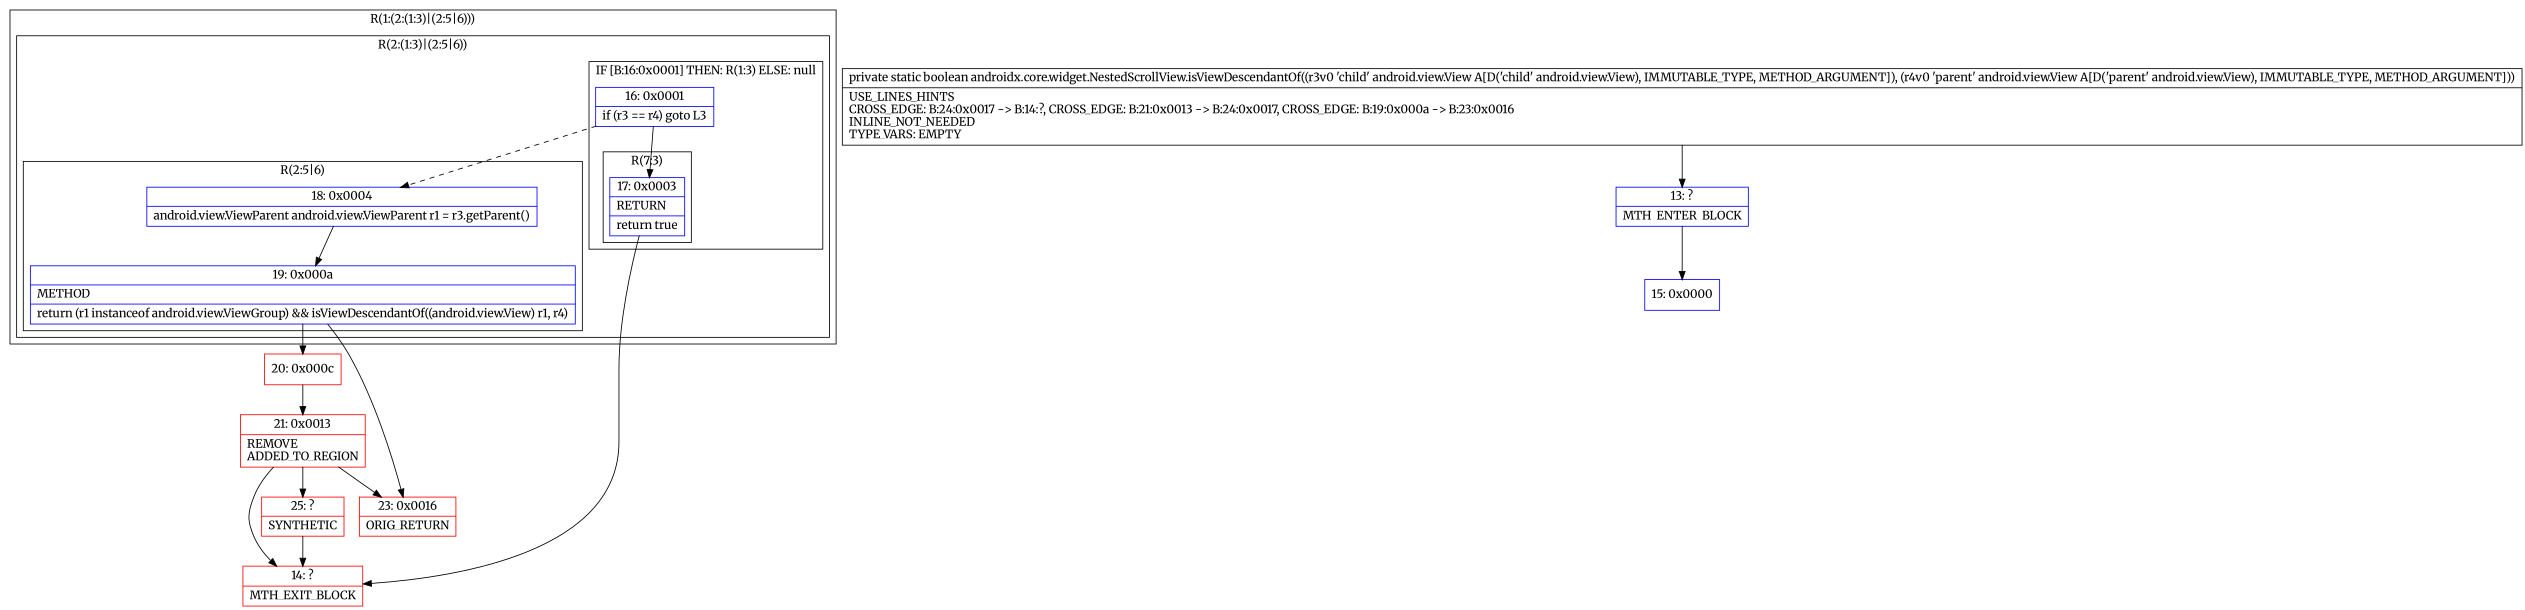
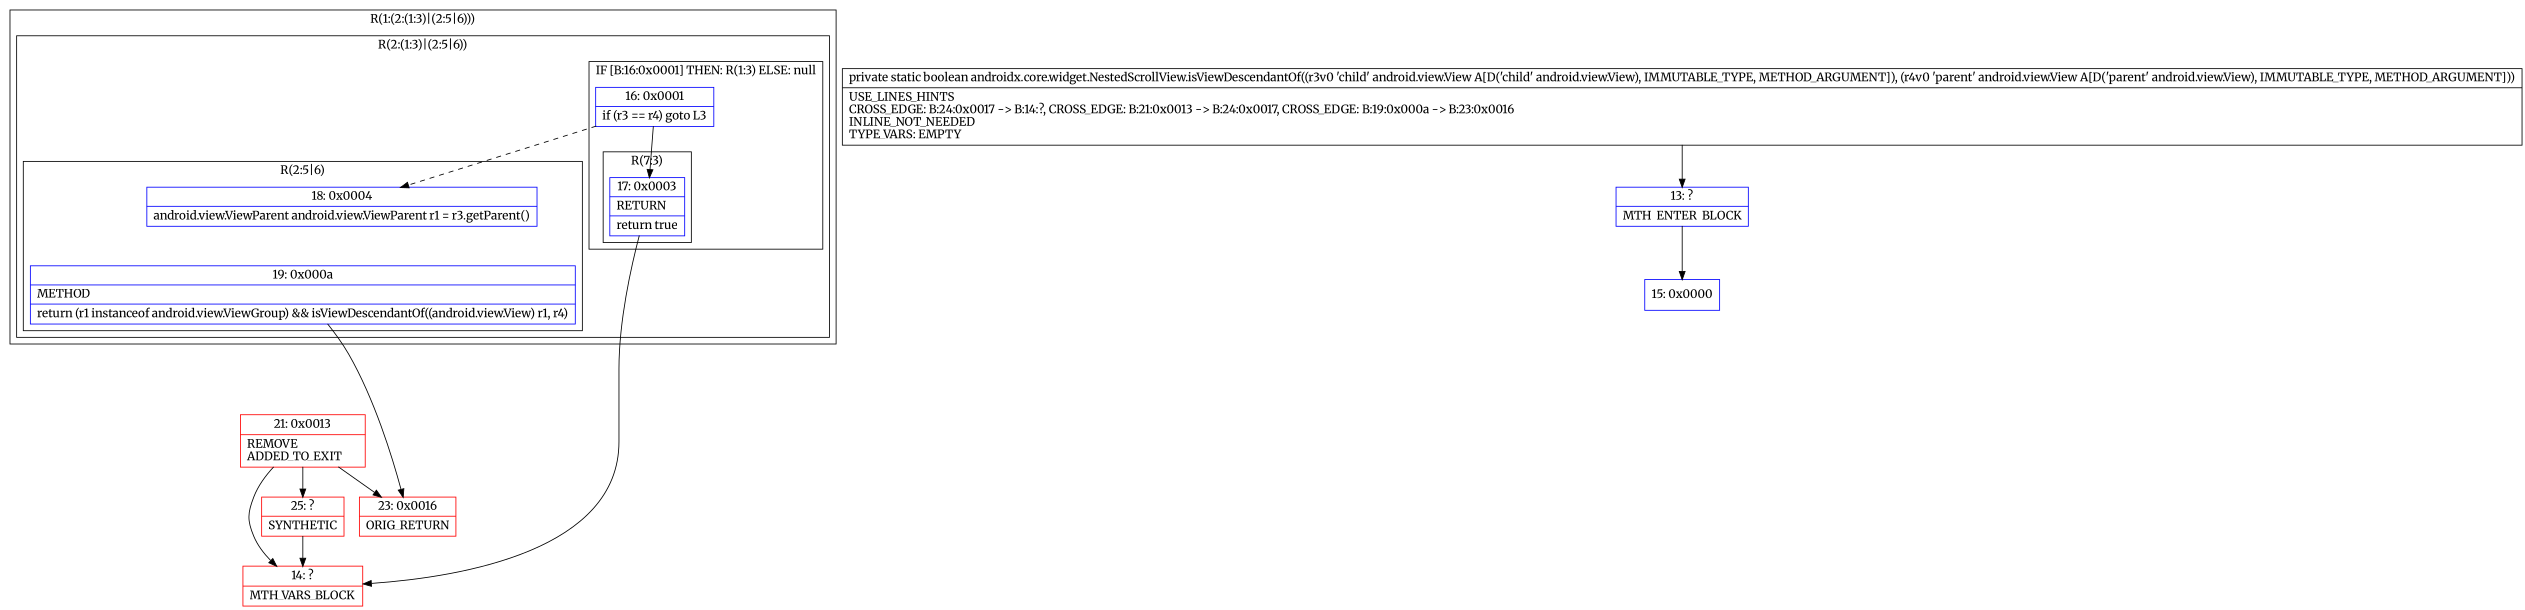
(326, 242) -> none
(303, 369) -> none
(303, 457) -> (295, 457)
(303, 596) -> (302, 596)
